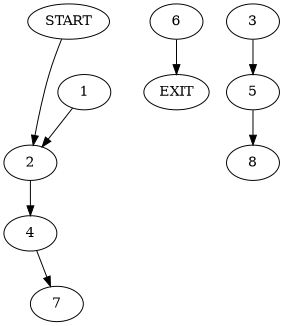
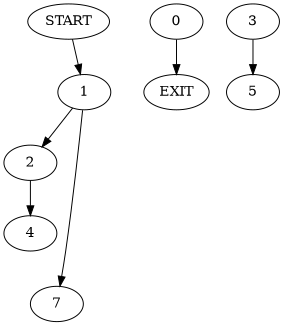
(176, 22) -> (176, 22)
(46, 87) -> (75, 52)
(253, 163) -> none
(42, 264) -> (73, 193)
